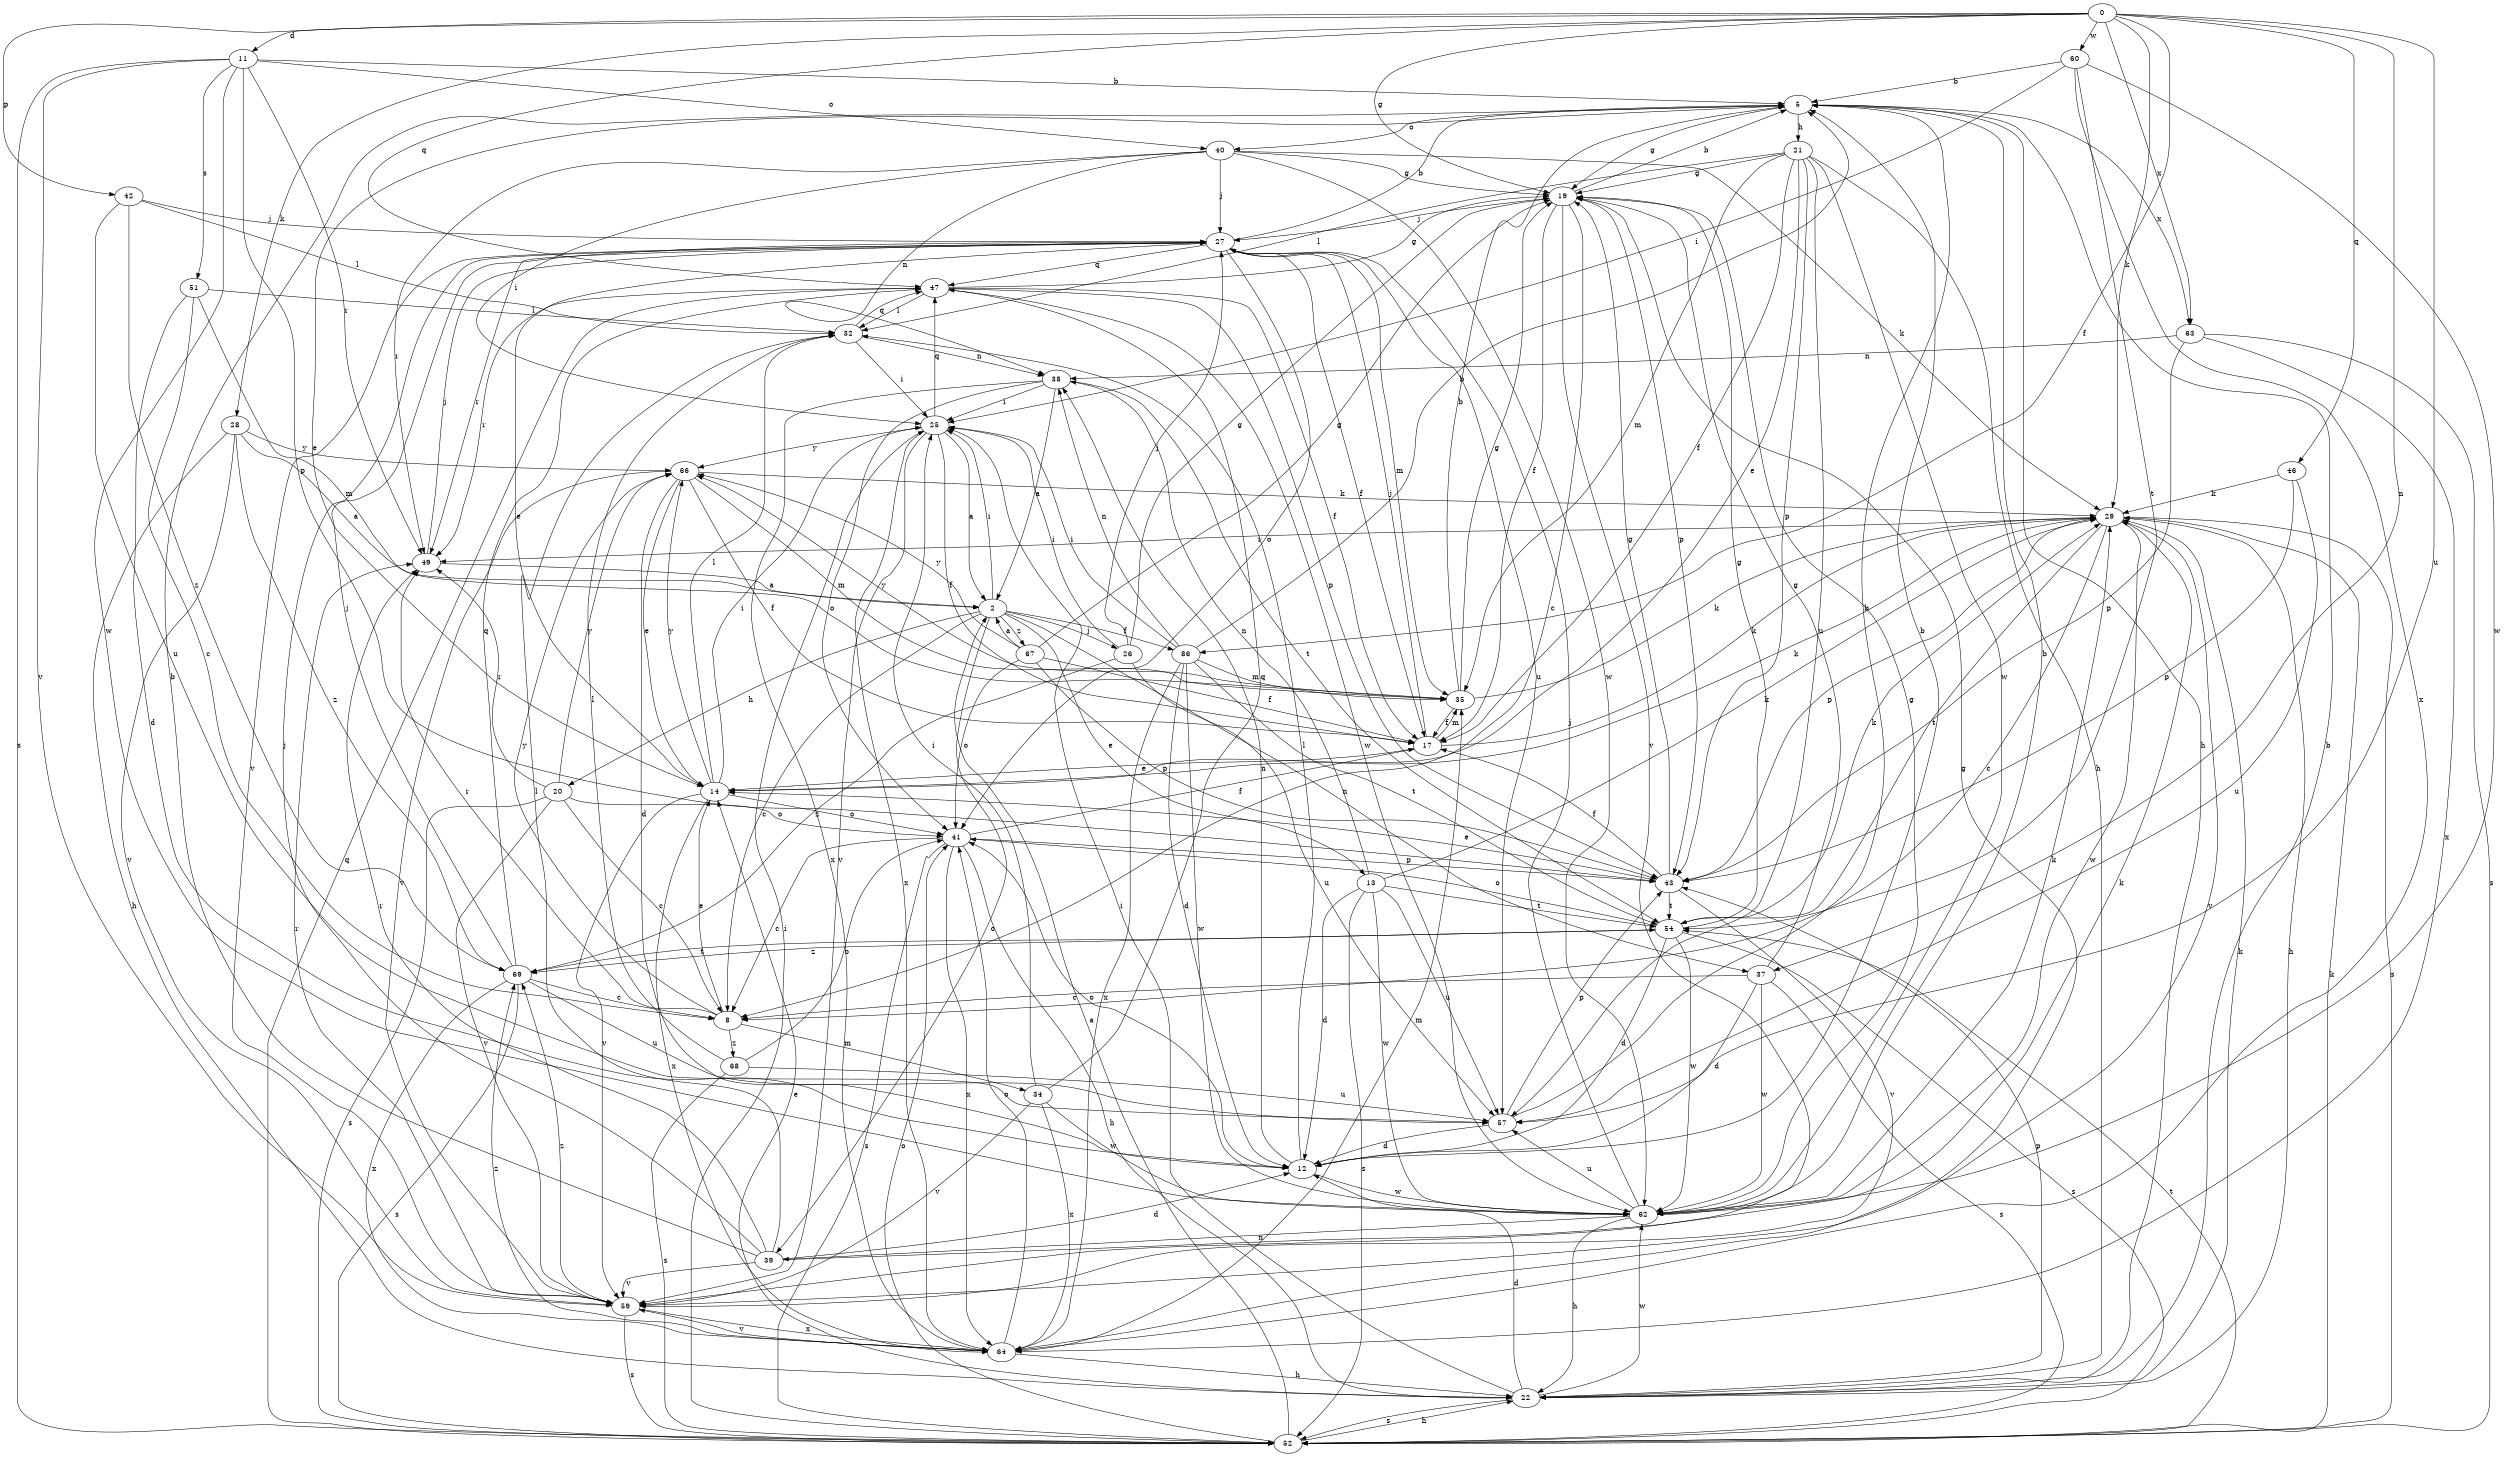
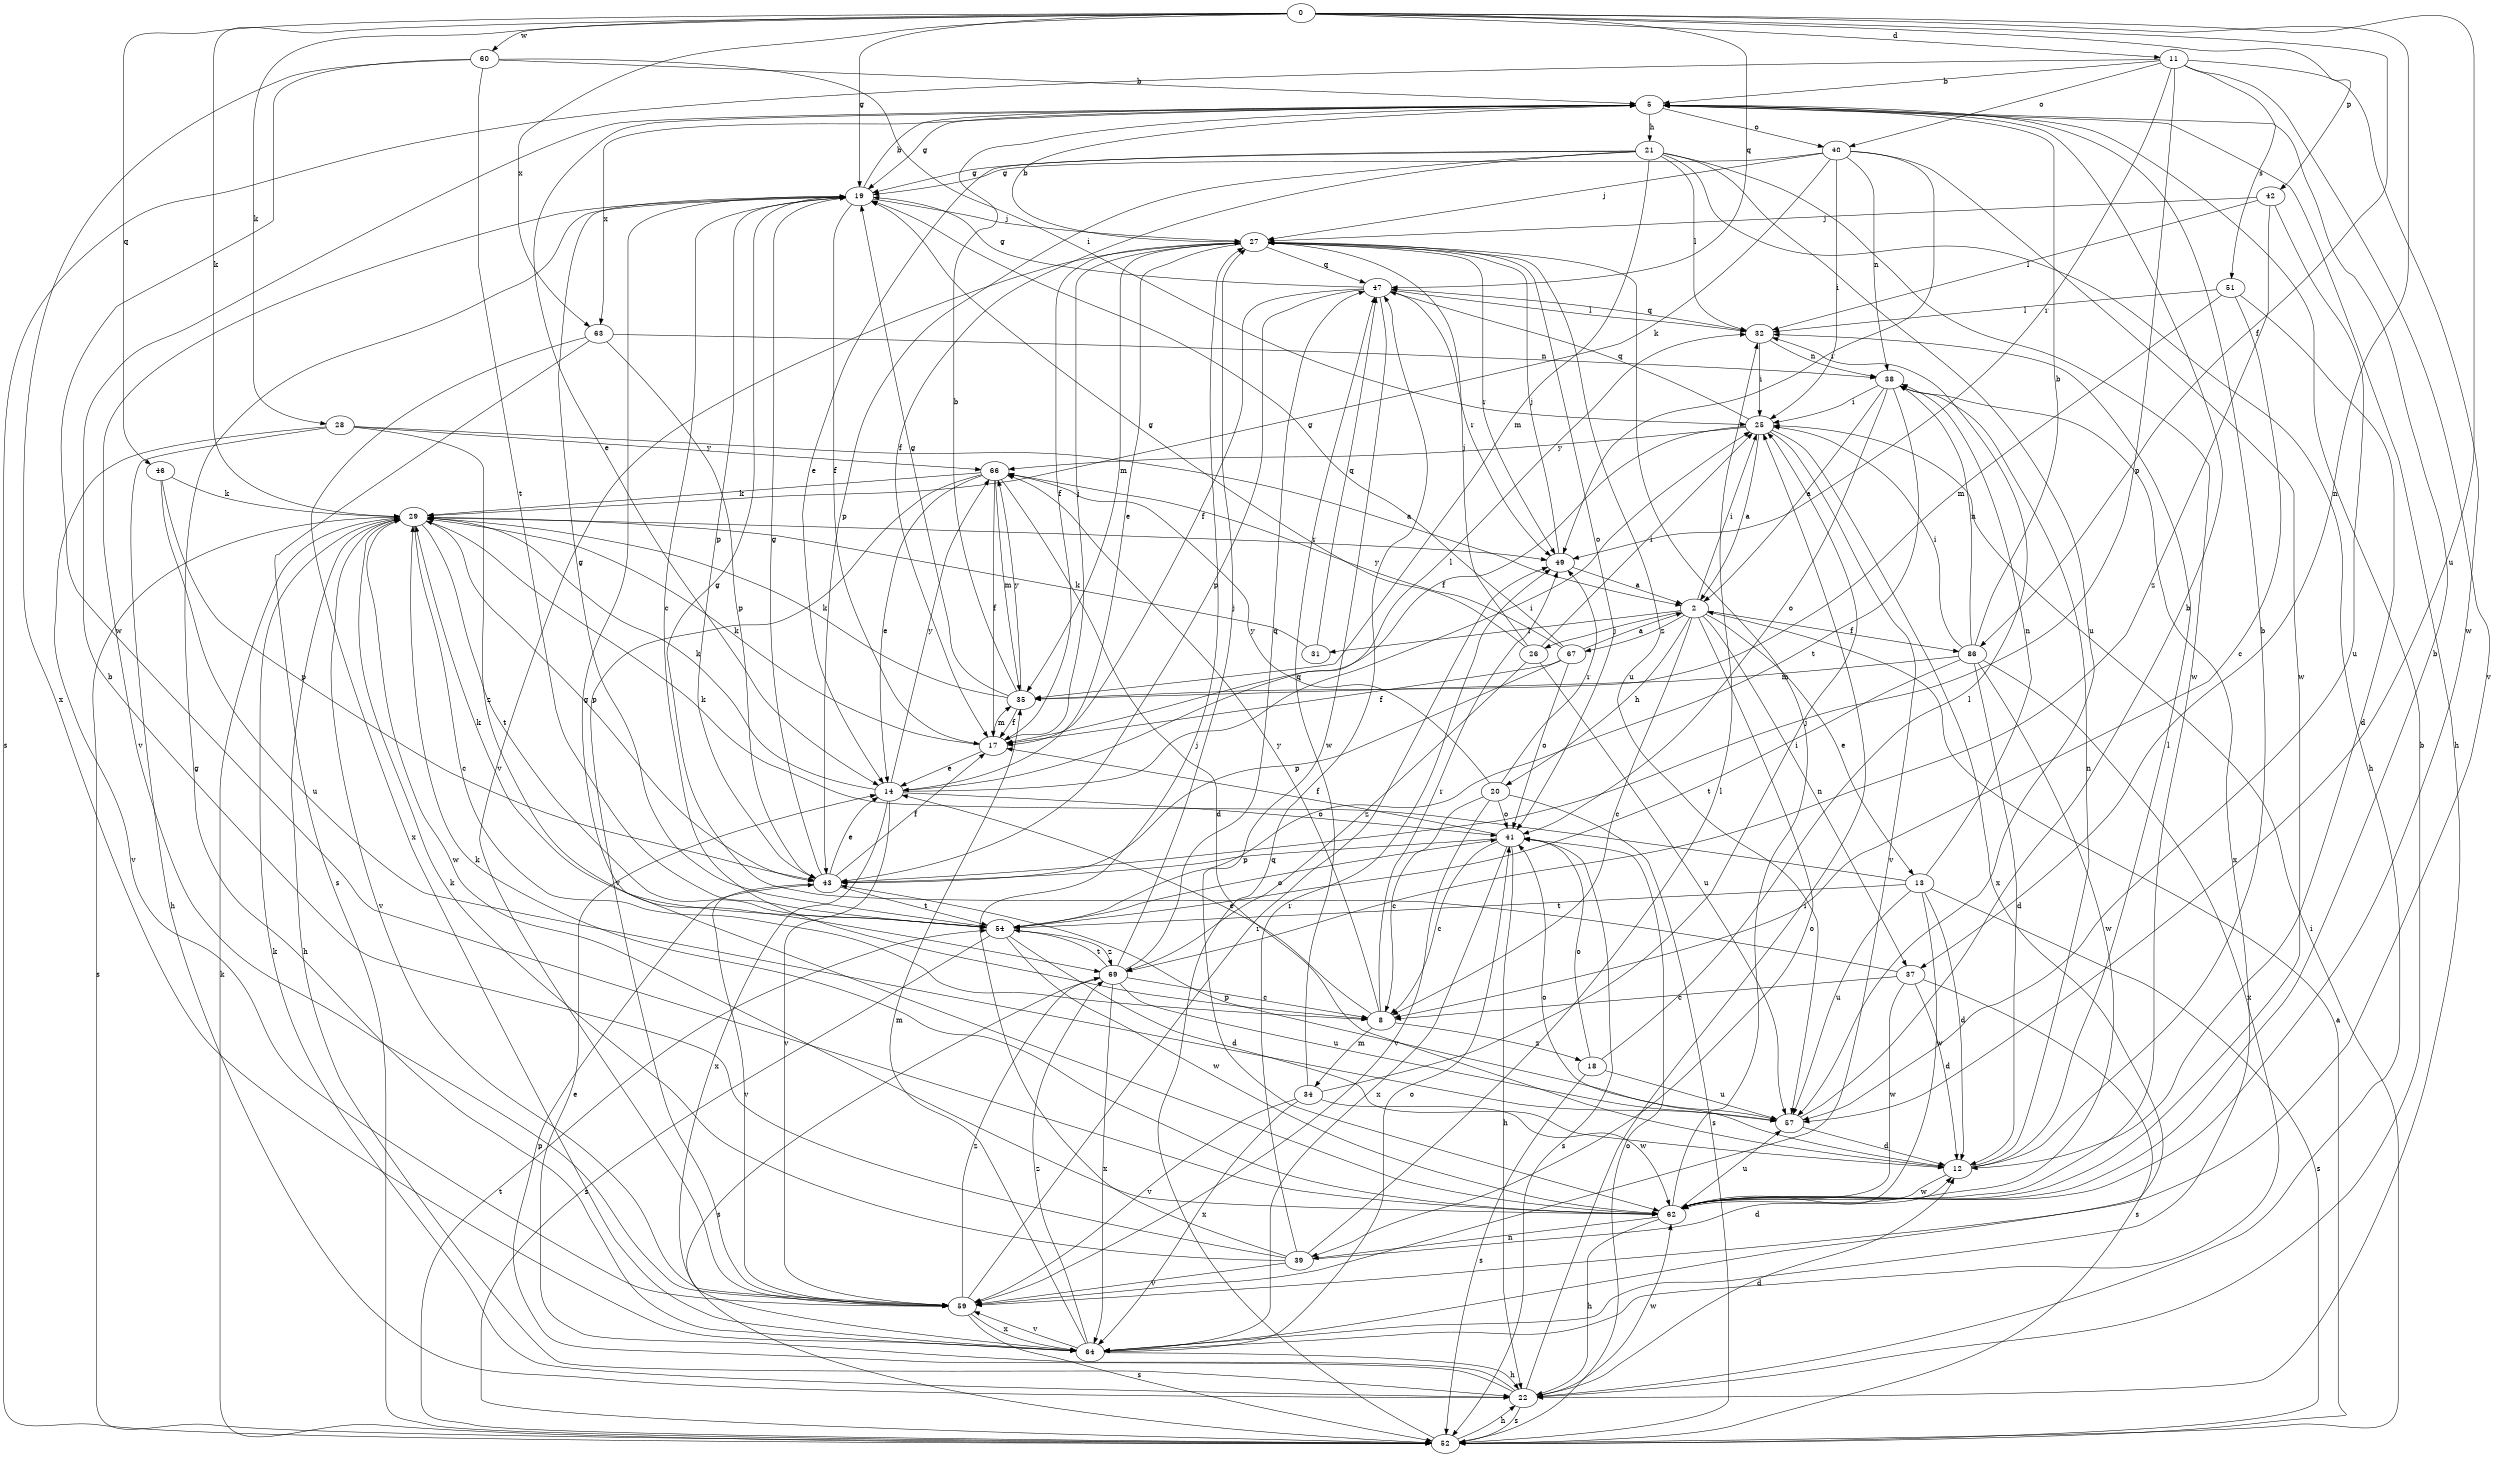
none -> (1316, 654)
(735, 1066) -> (1592, 1066)
